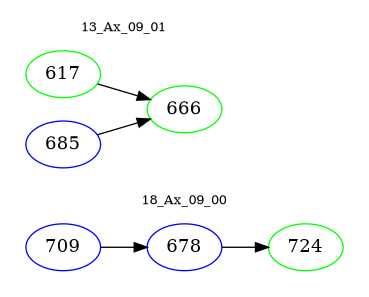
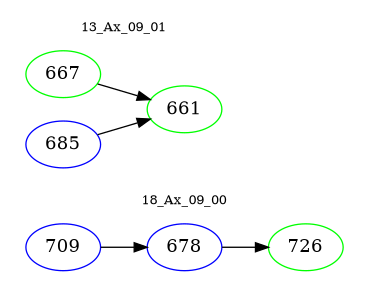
(63, 74) -> (63, 74)
(185, 109) -> (185, 109)
(306, 247) -> (306, 247)
